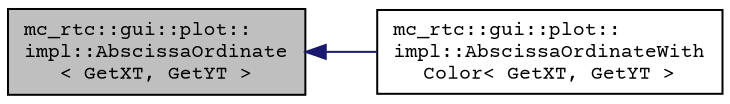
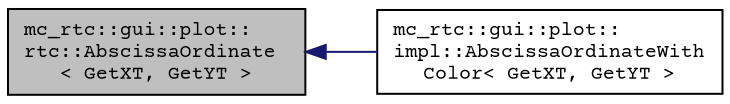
(157, 52) -> (157, 52)
